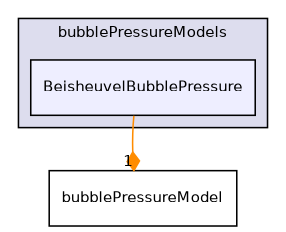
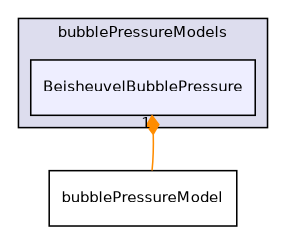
(133, 138) -> (153, 152)
